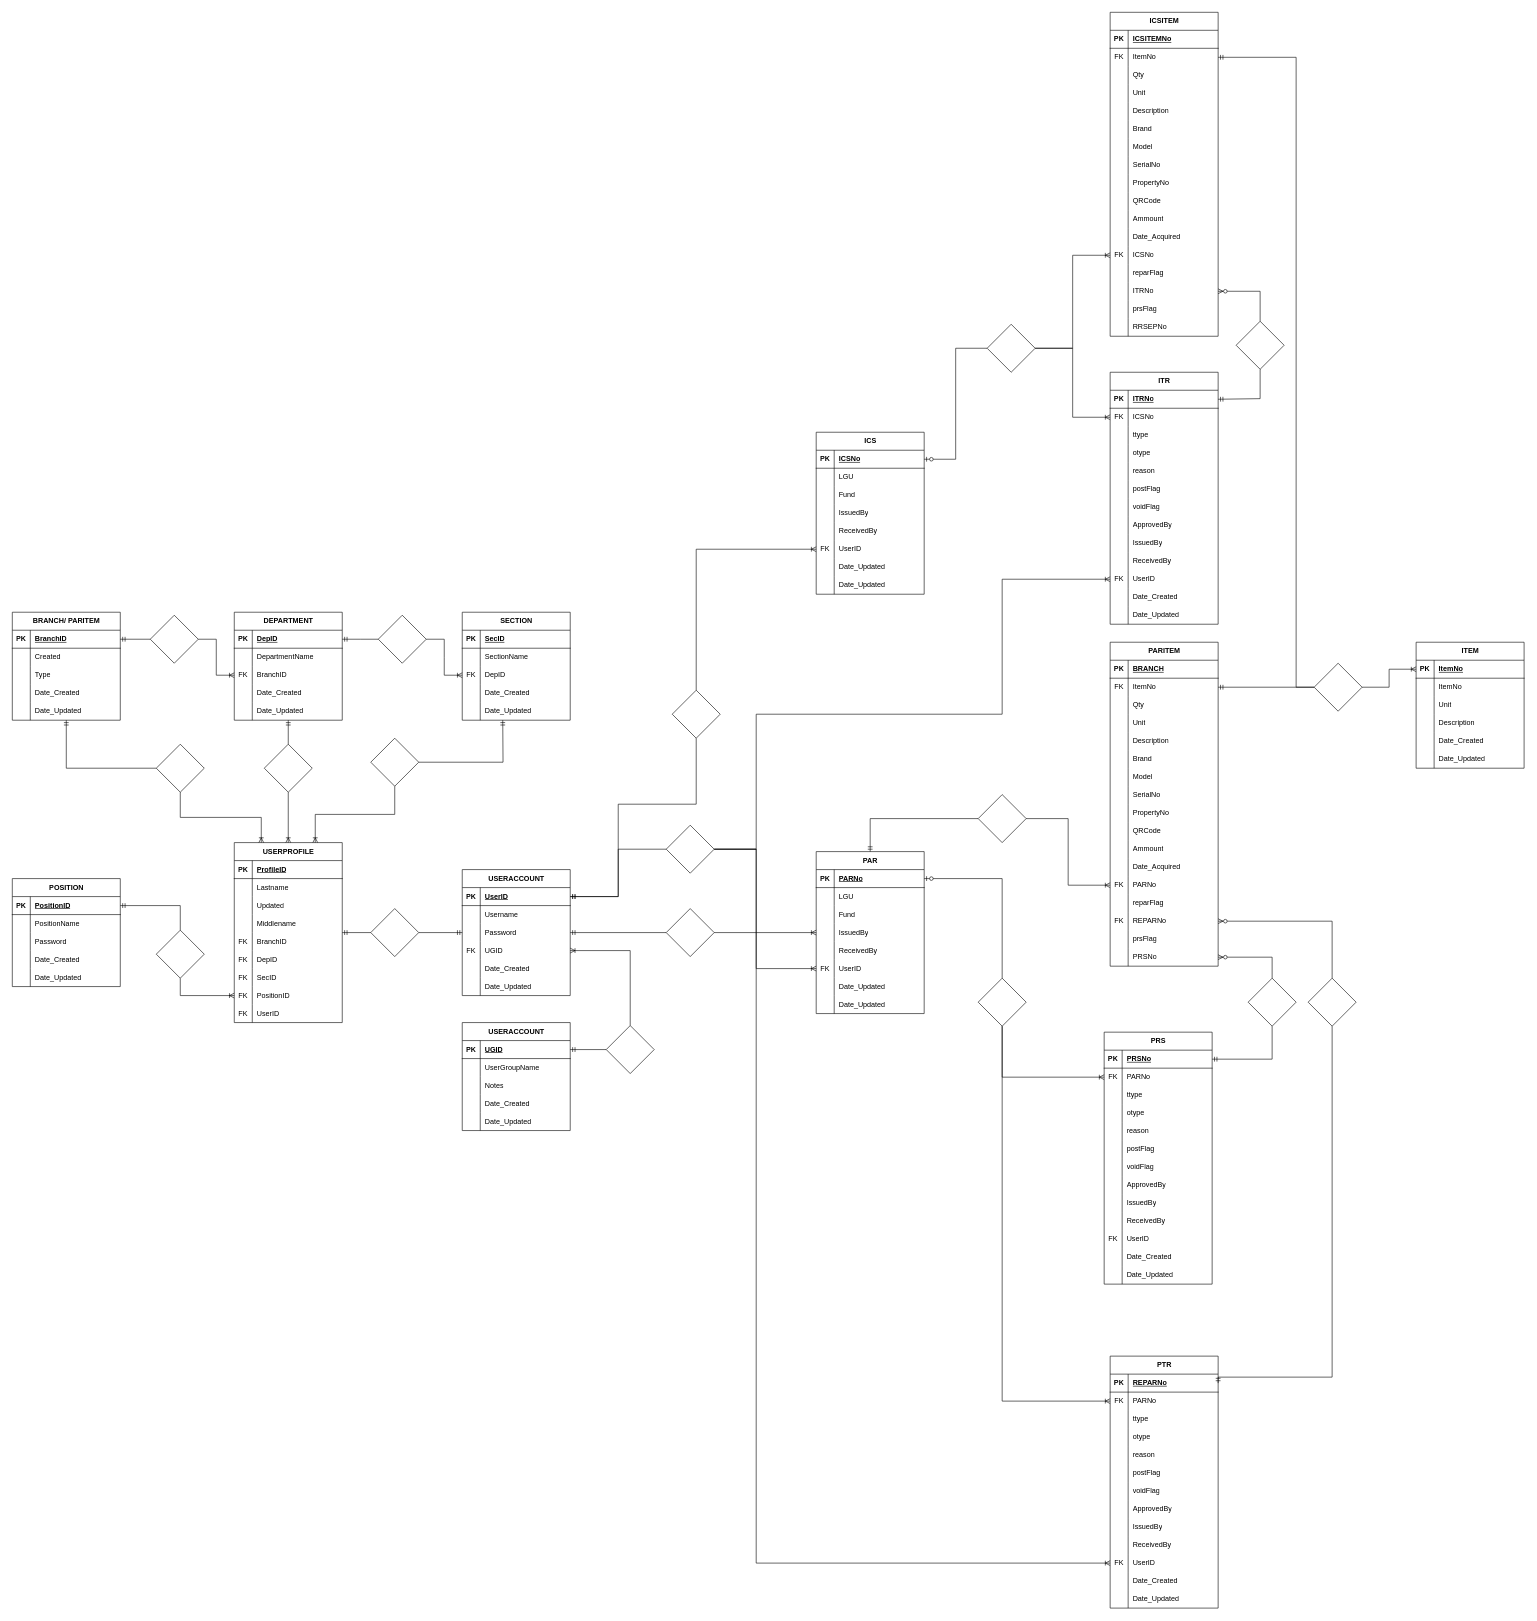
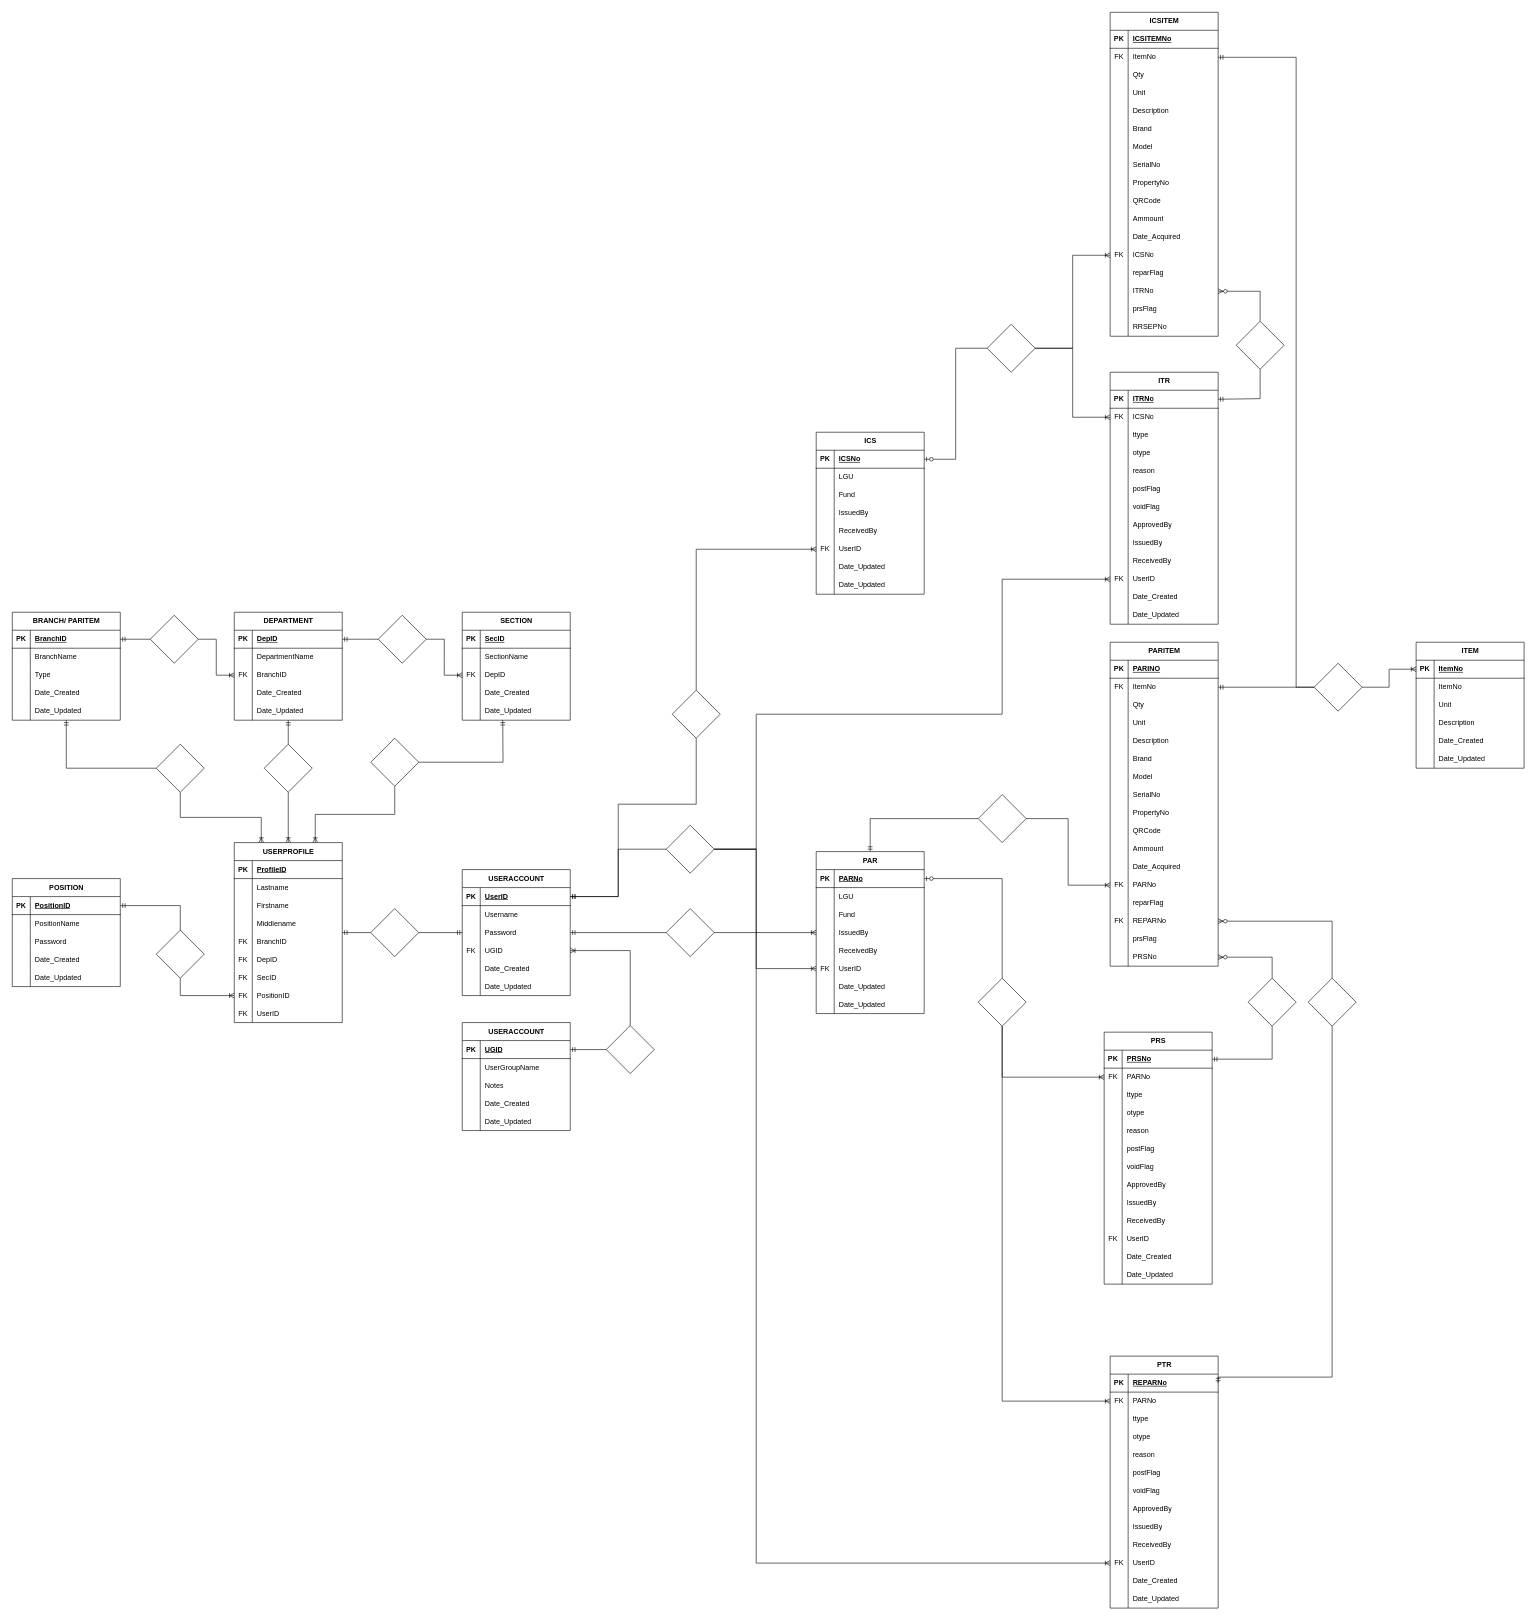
(49, 657) -> (55, 657)
(1145, 669) -> (1145, 669)
(271, 906) -> (274, 906)
